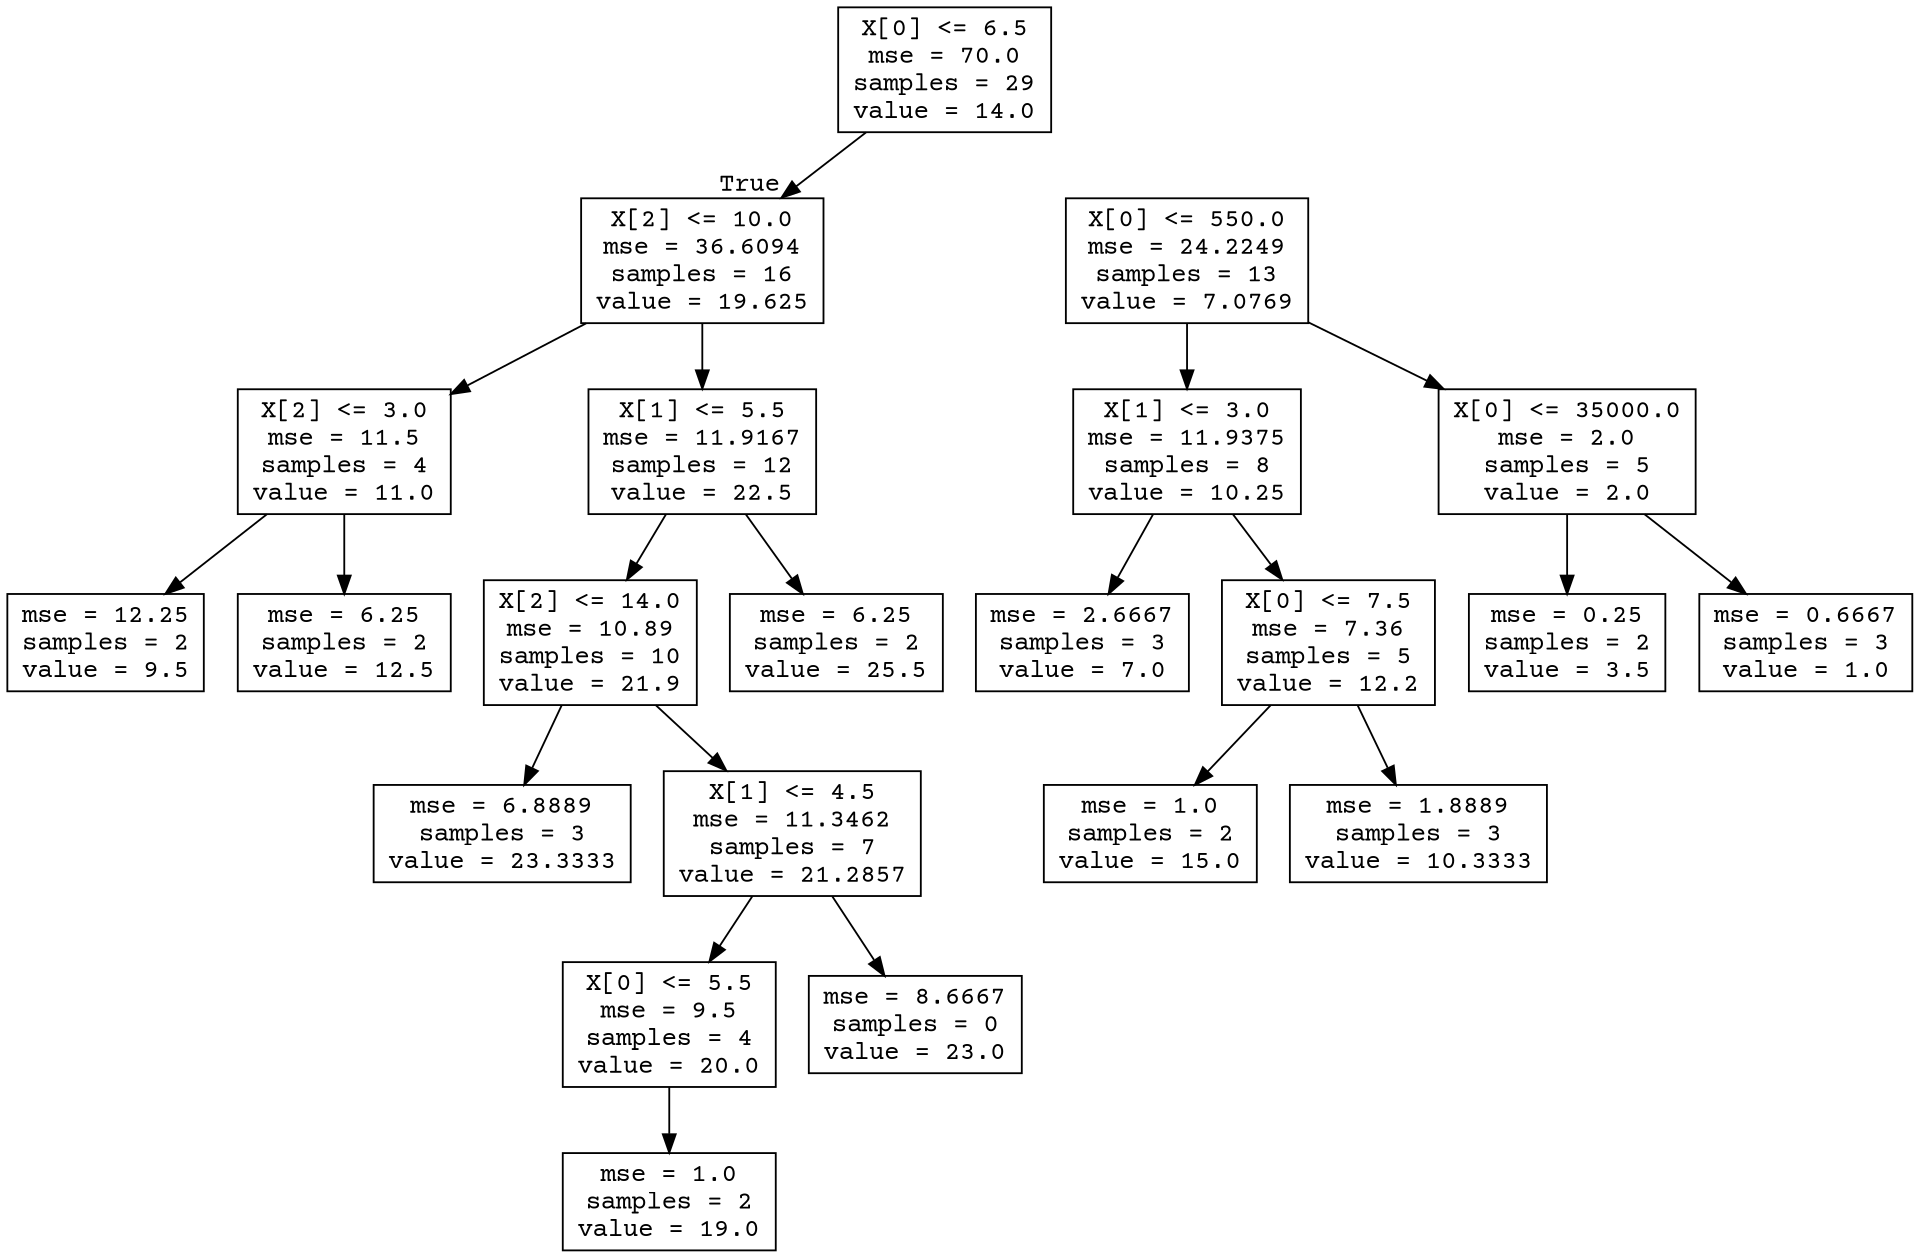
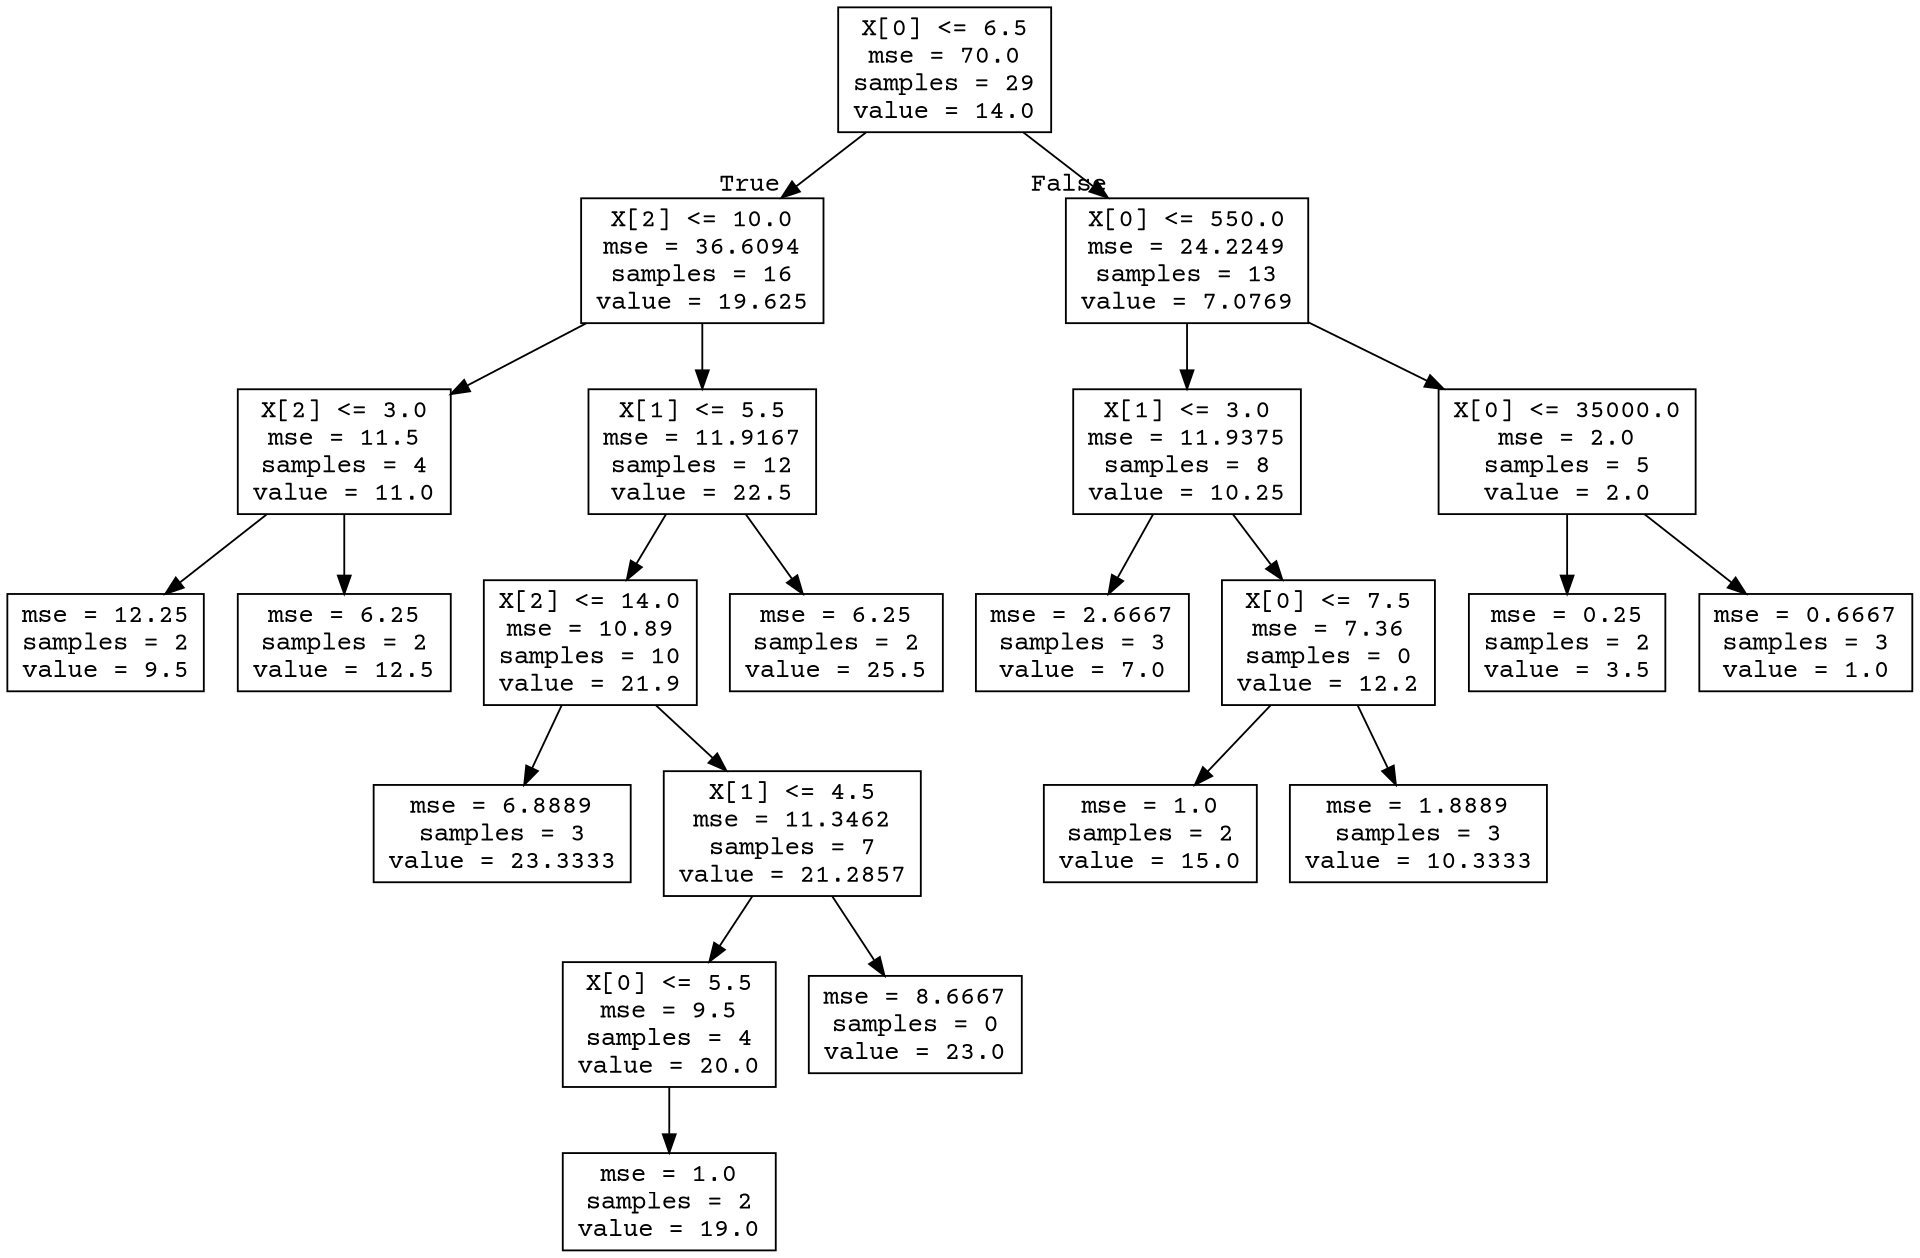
none -> (1058, 159)
(1328, 643) -> (1328, 643)
